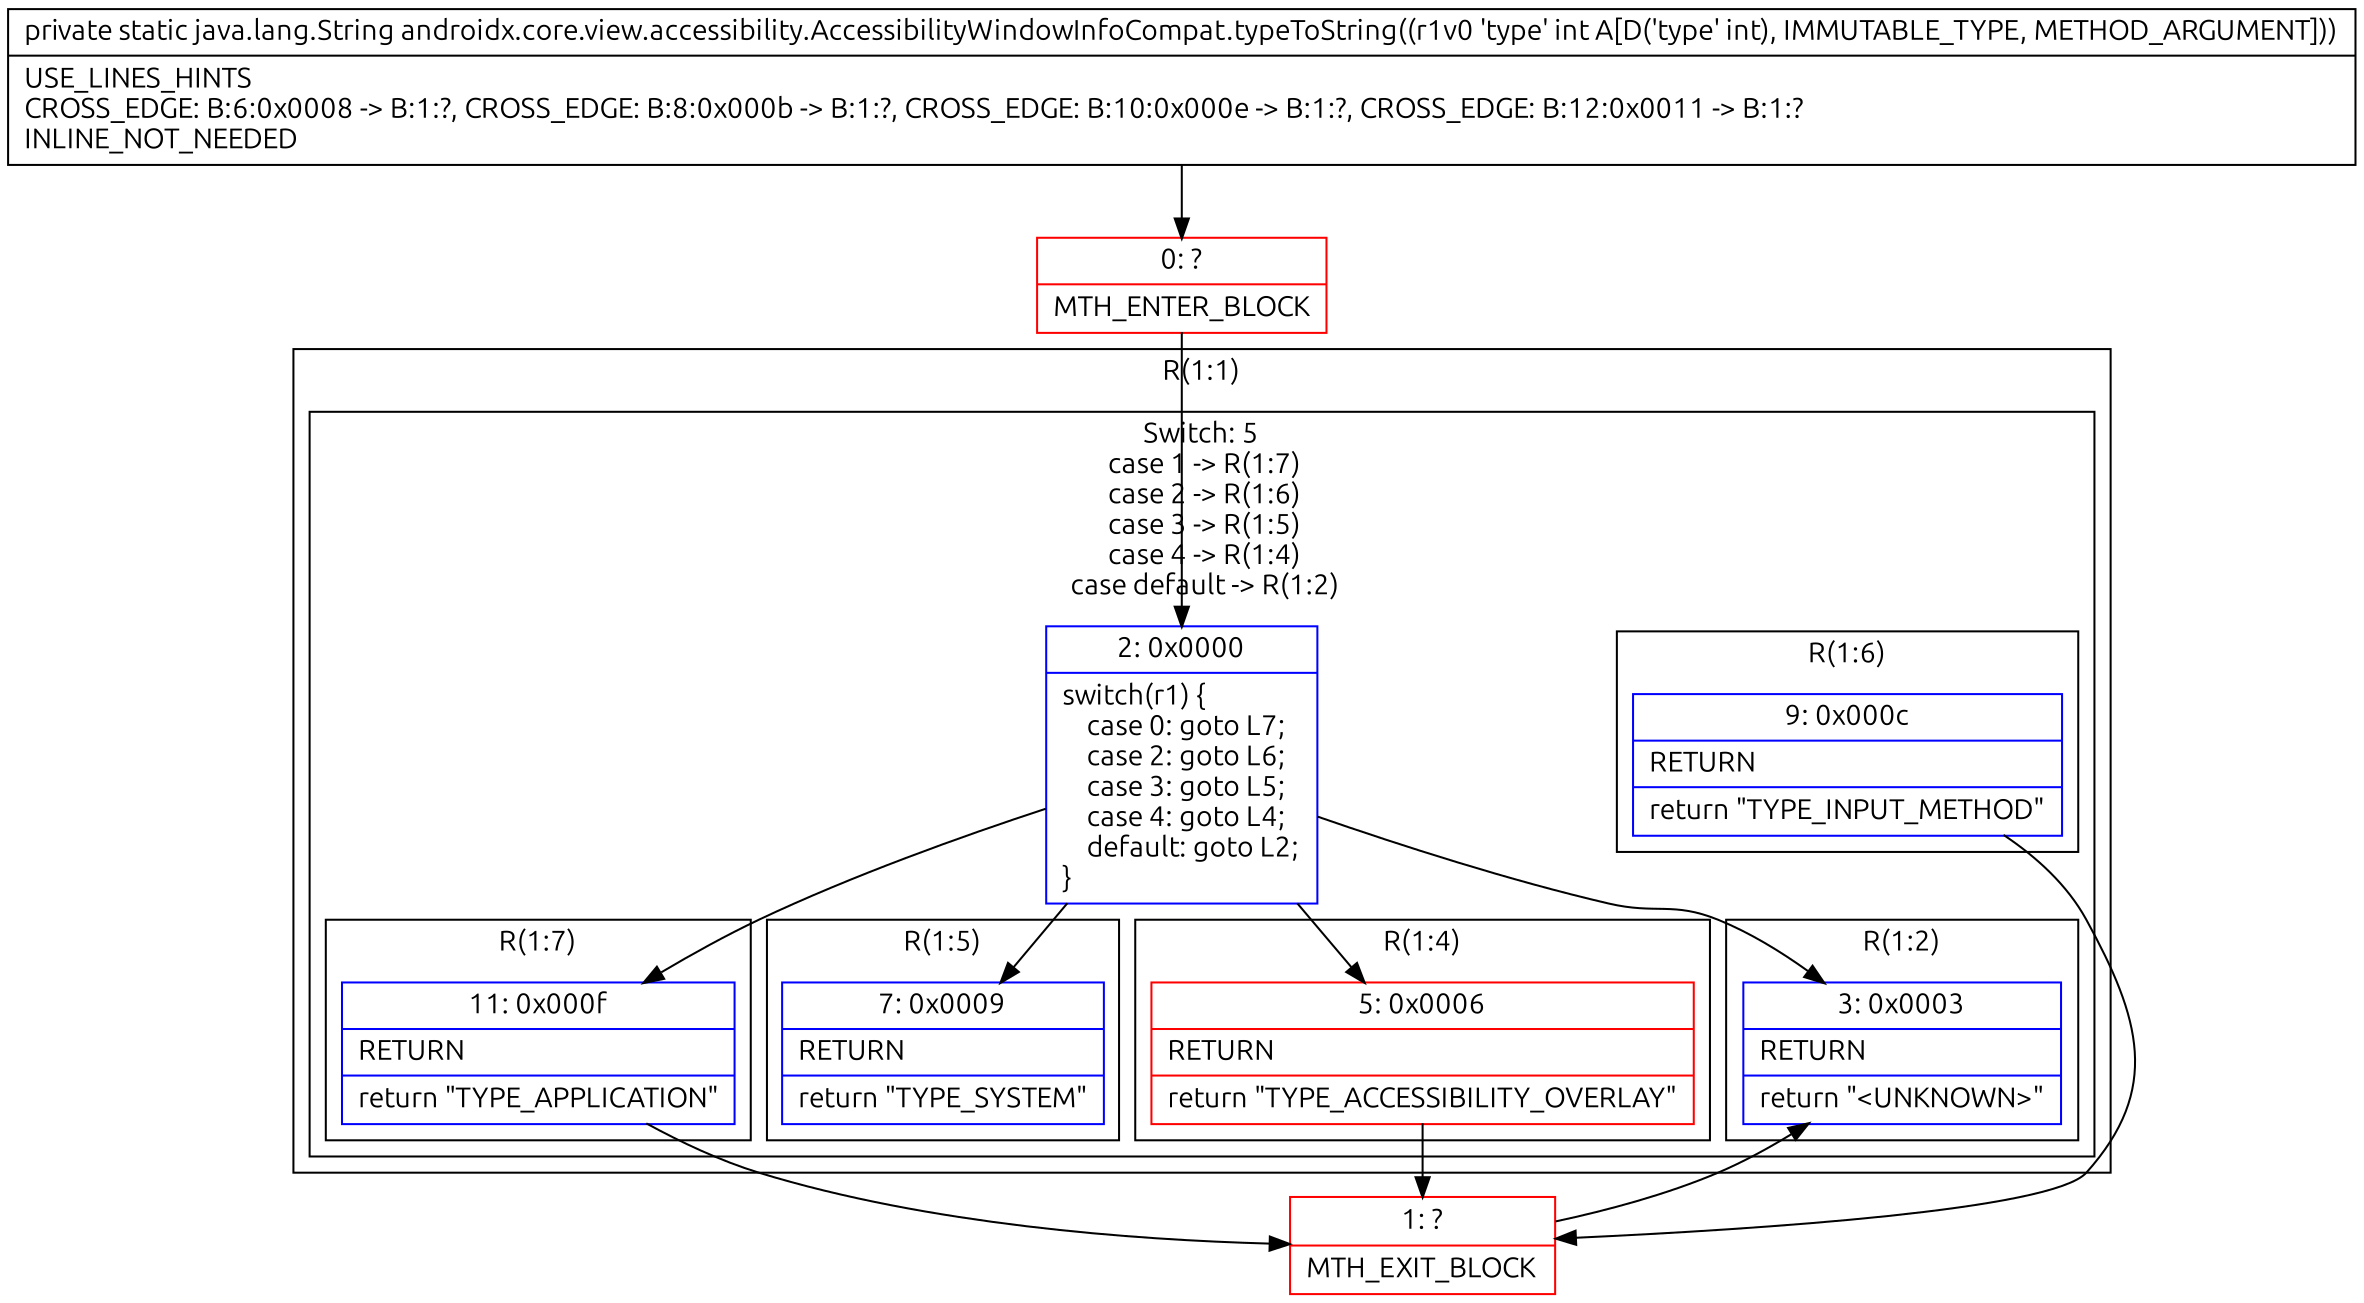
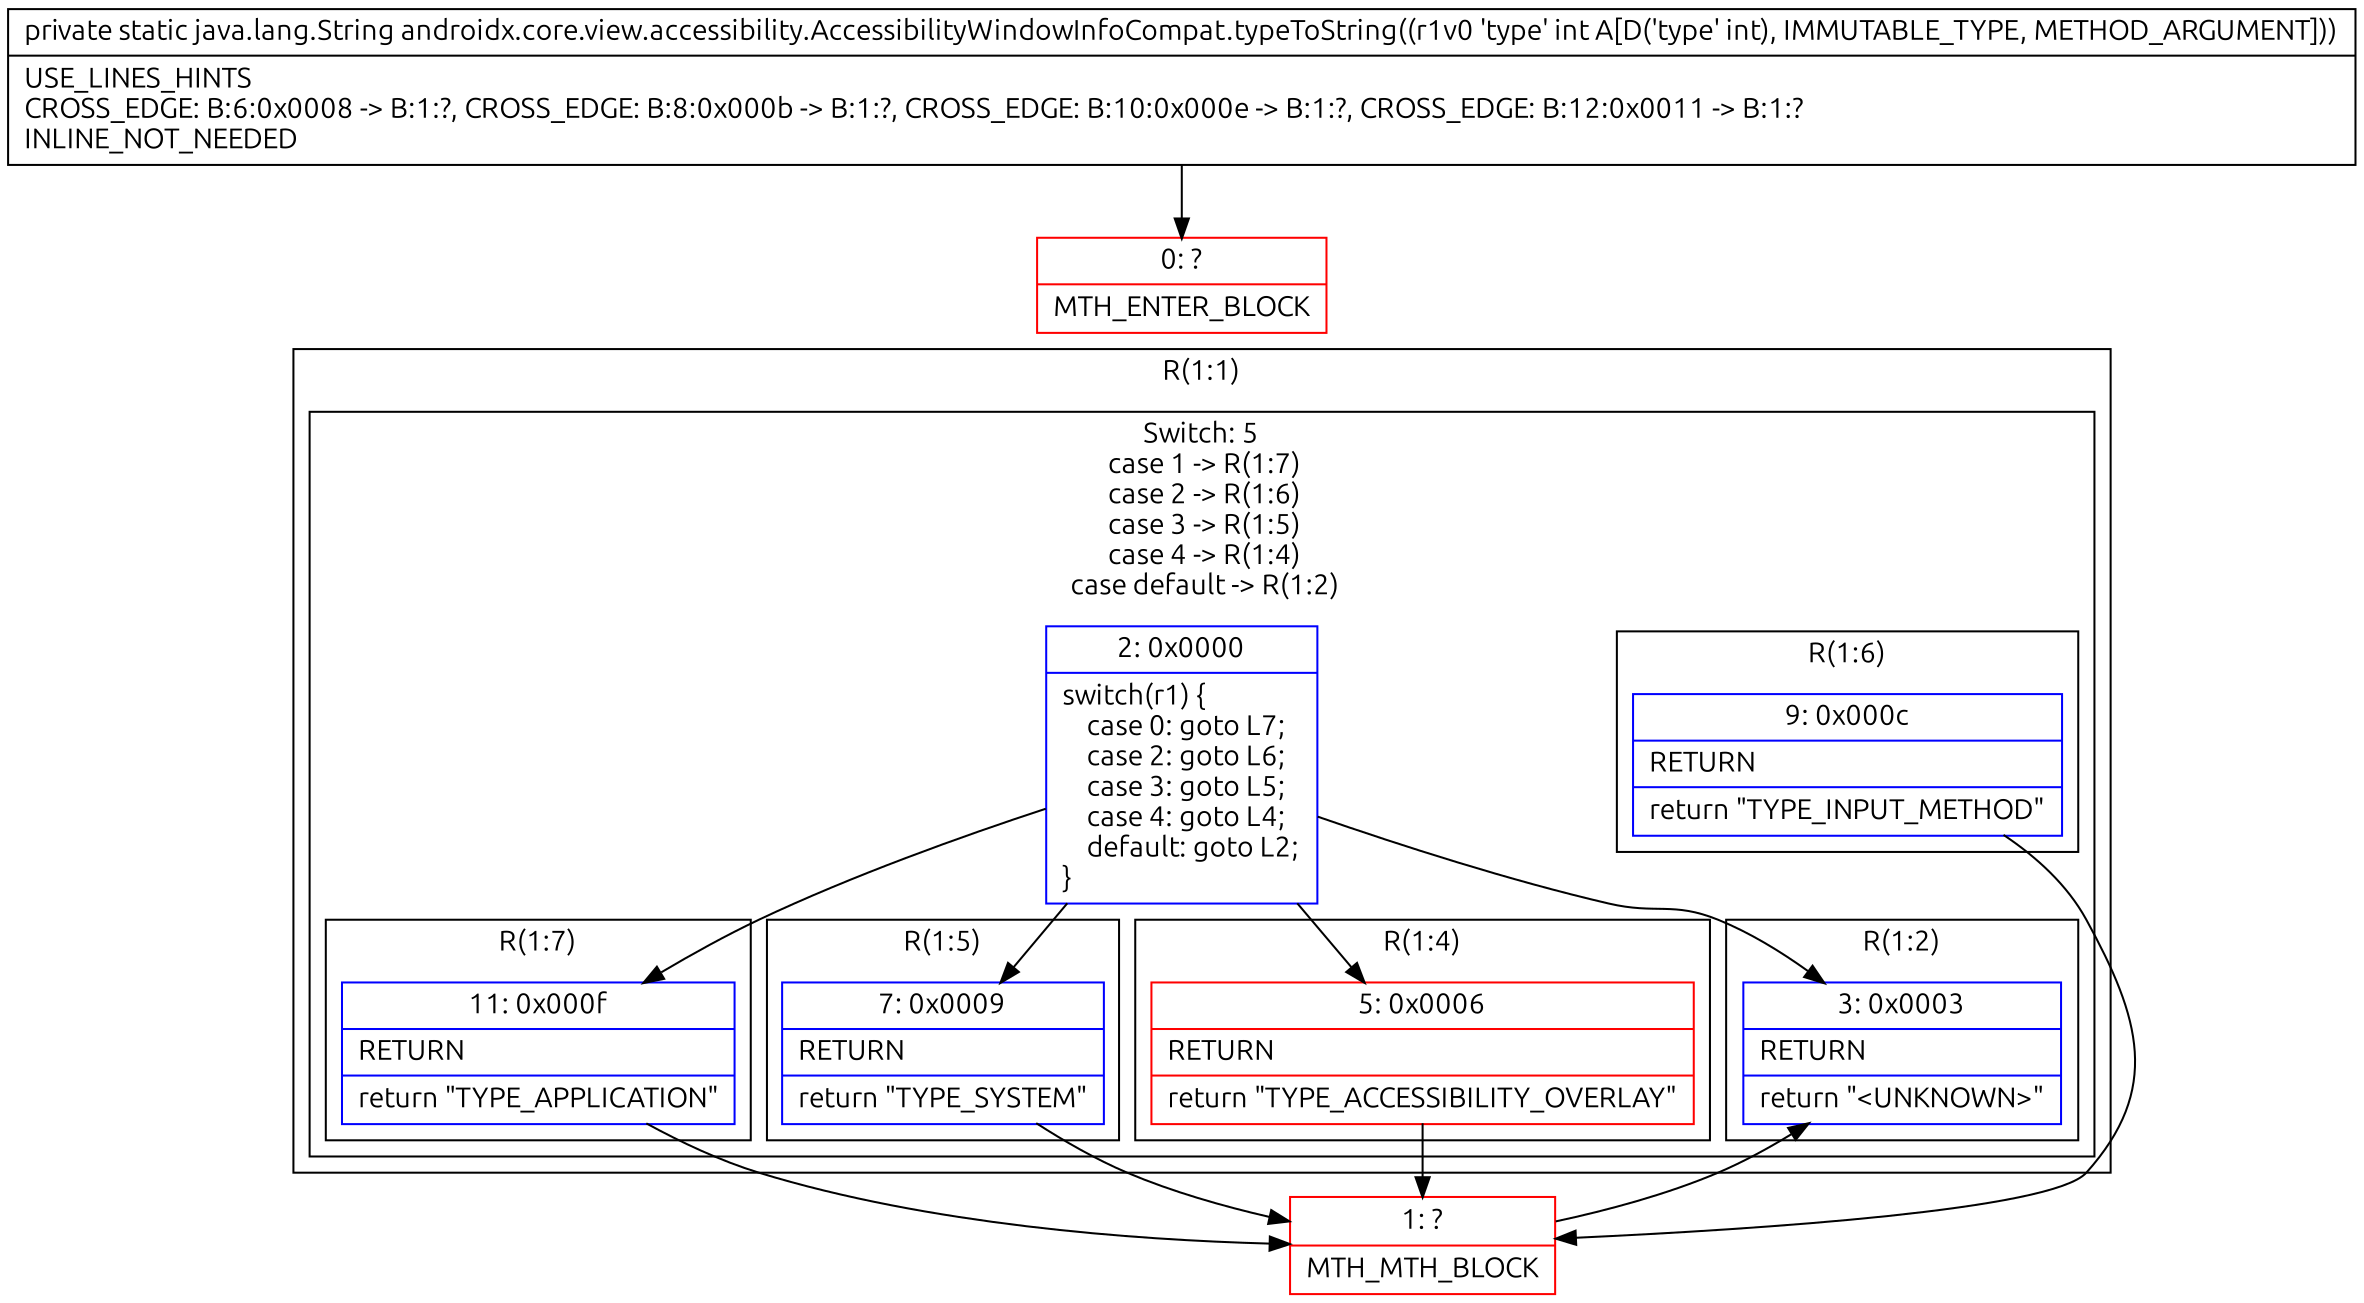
(1182, 469) -> none
none -> (1160, 1186)
(1422, 1269) -> (1423, 1269)
